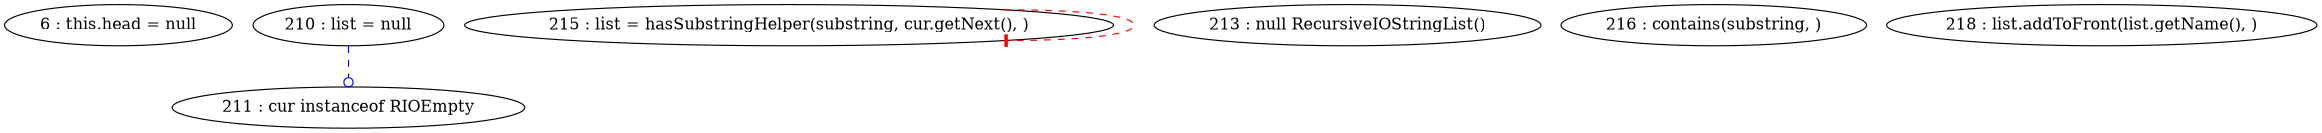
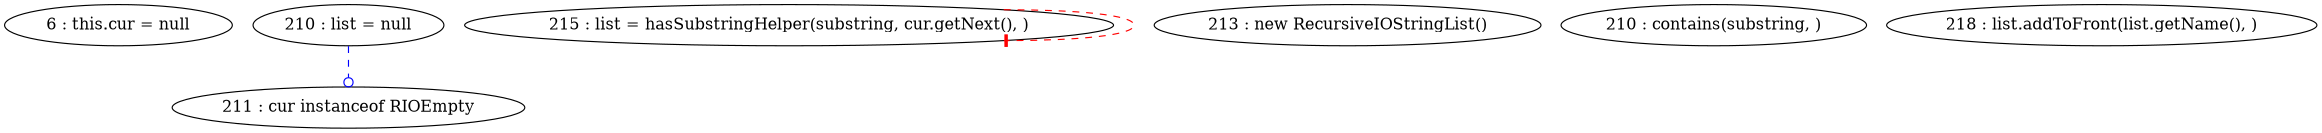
(118, 25) -> (118, 25)
(1348, 25) -> (1348, 25)
(1714, 25) -> (1714, 25)
